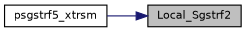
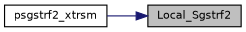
(56, 16) -> (56, 16)
